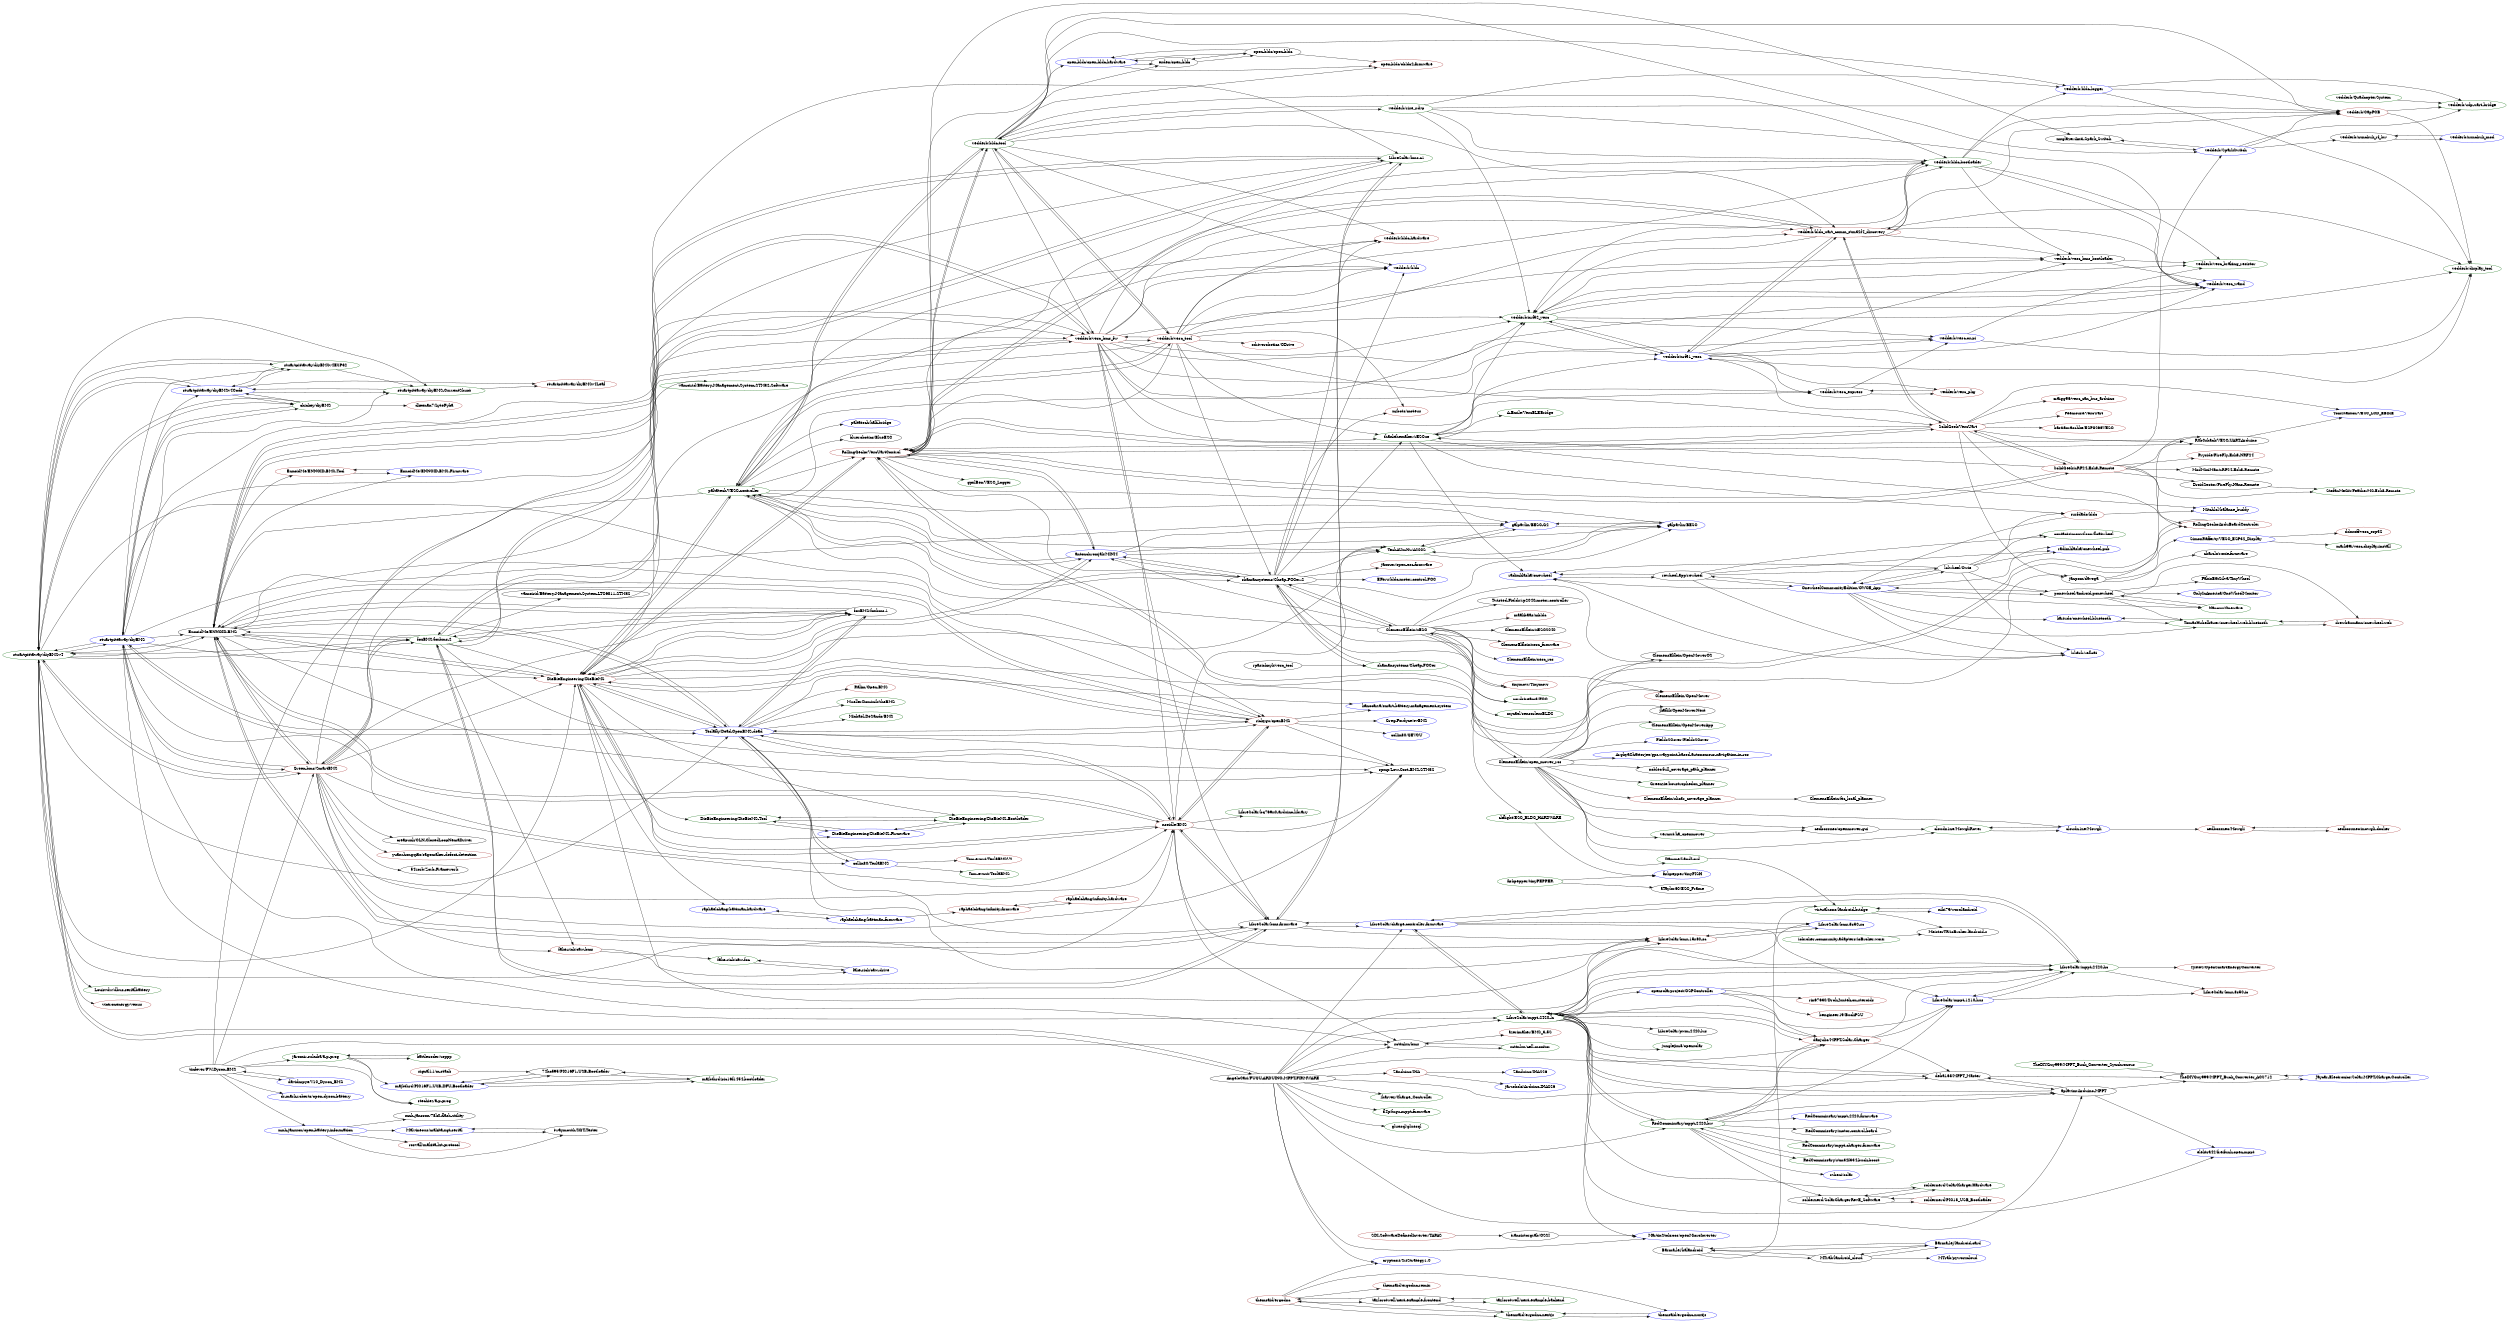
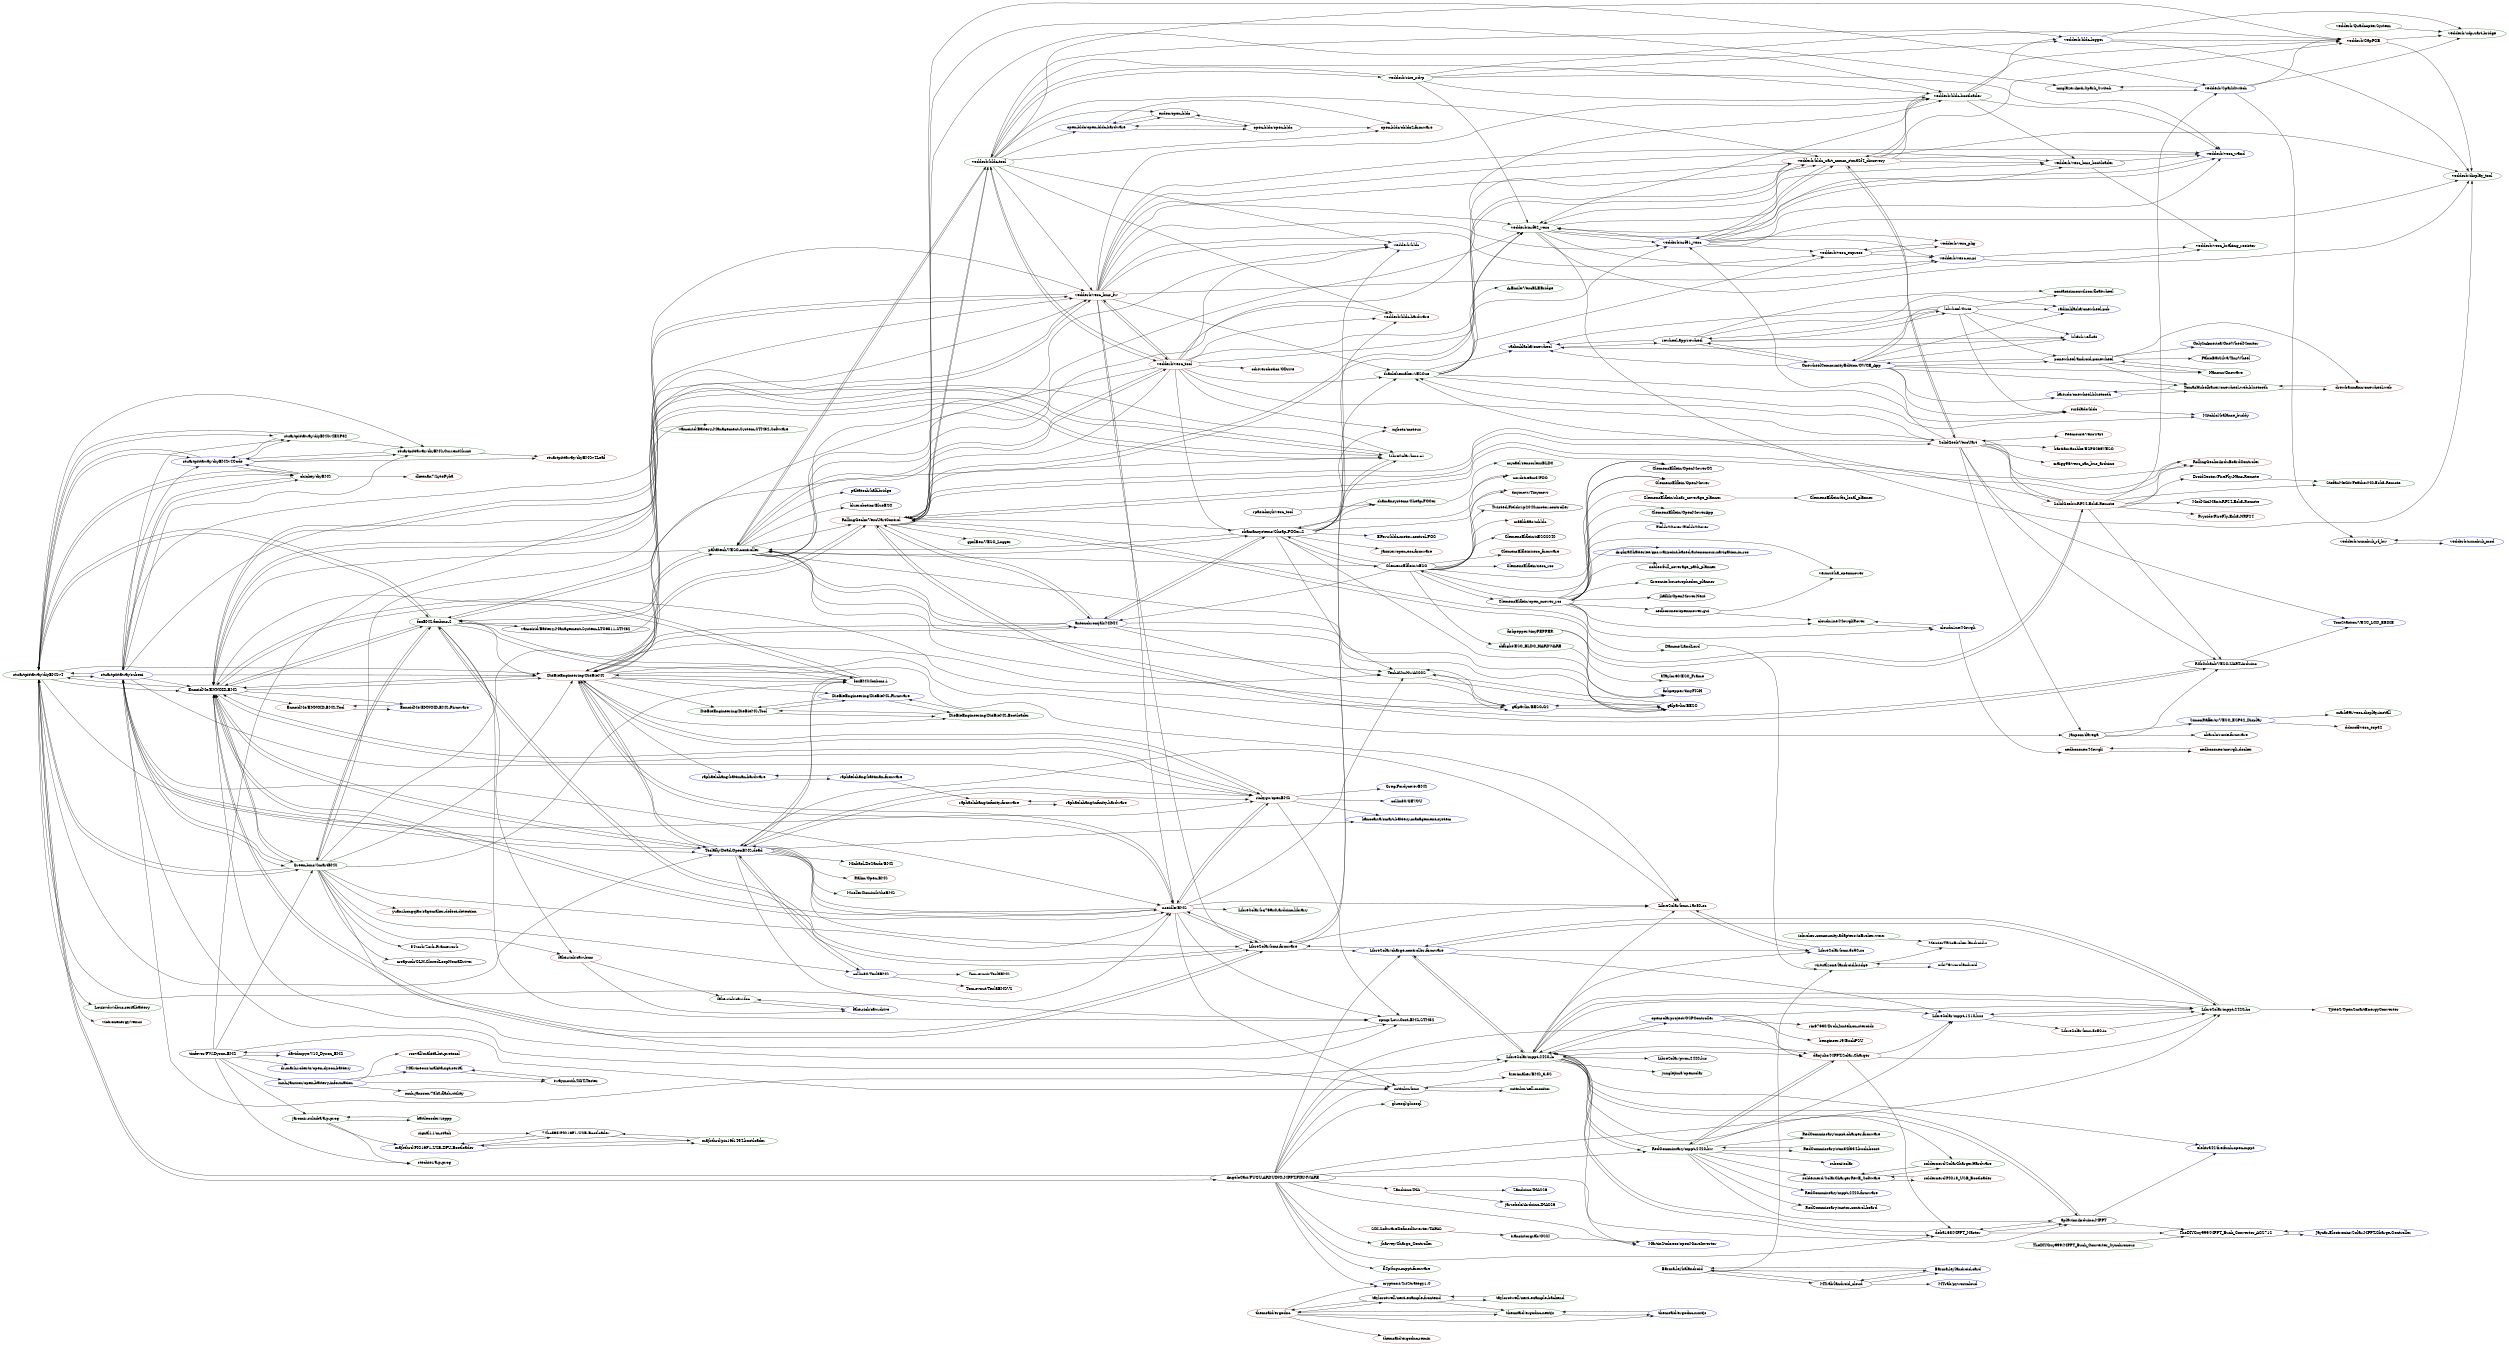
(2105, 197) -> none
none -> (1825, 330)
(1954, 545) -> (1963, 415)
(122, 640) -> (122, 675)
(316, 769) -> (316, 866)
(1758, 832) -> (1777, 602)
(2154, 980) -> (2156, 1022)
